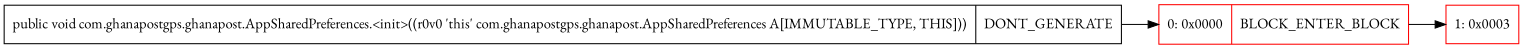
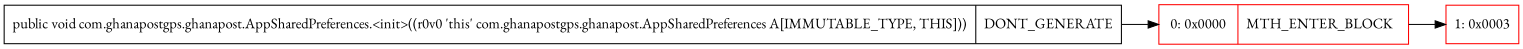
(1320, 24) -> (1320, 24)
